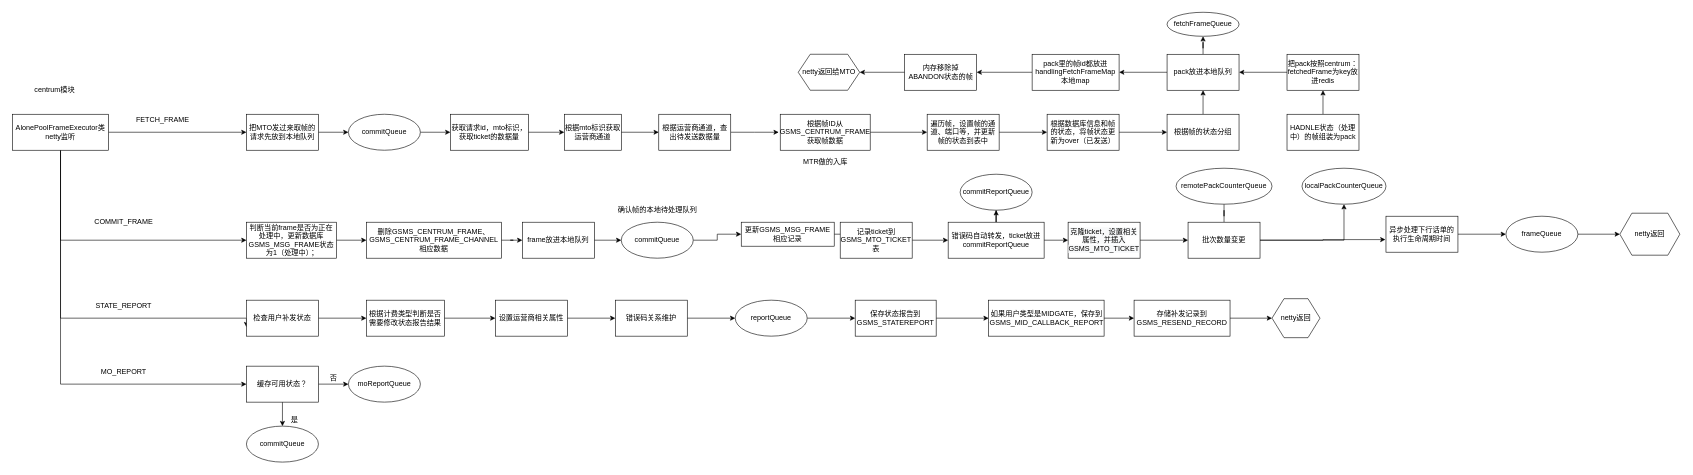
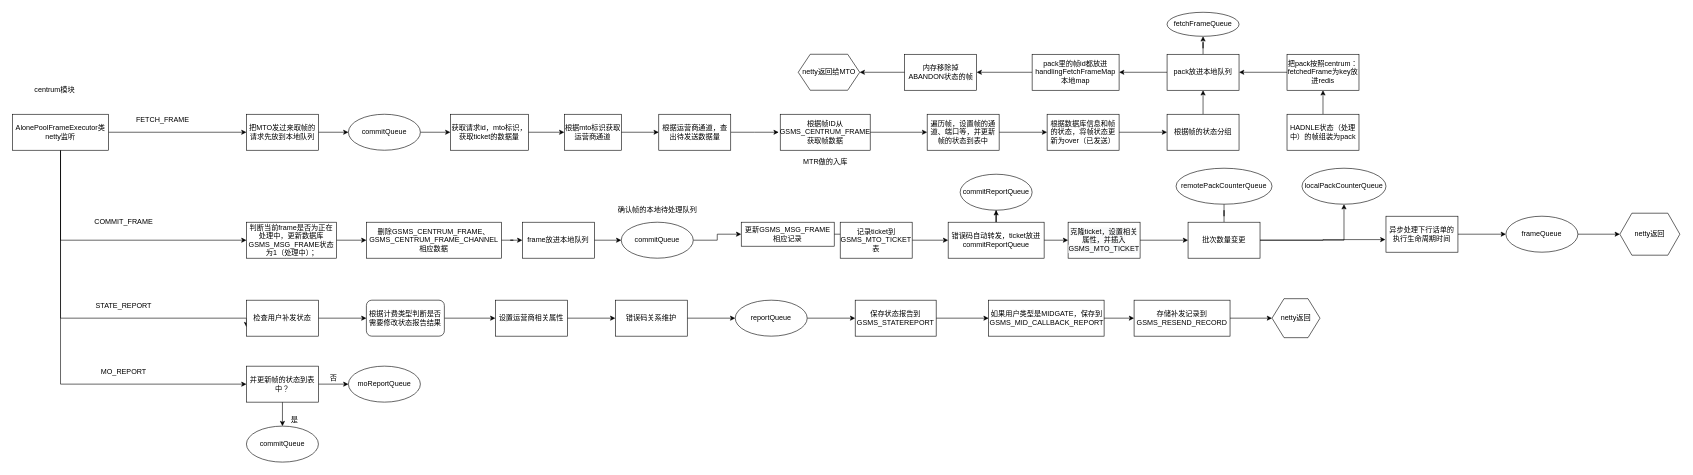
(405, 318) -> (405, 318)
(282, 384) -> (282, 384)
